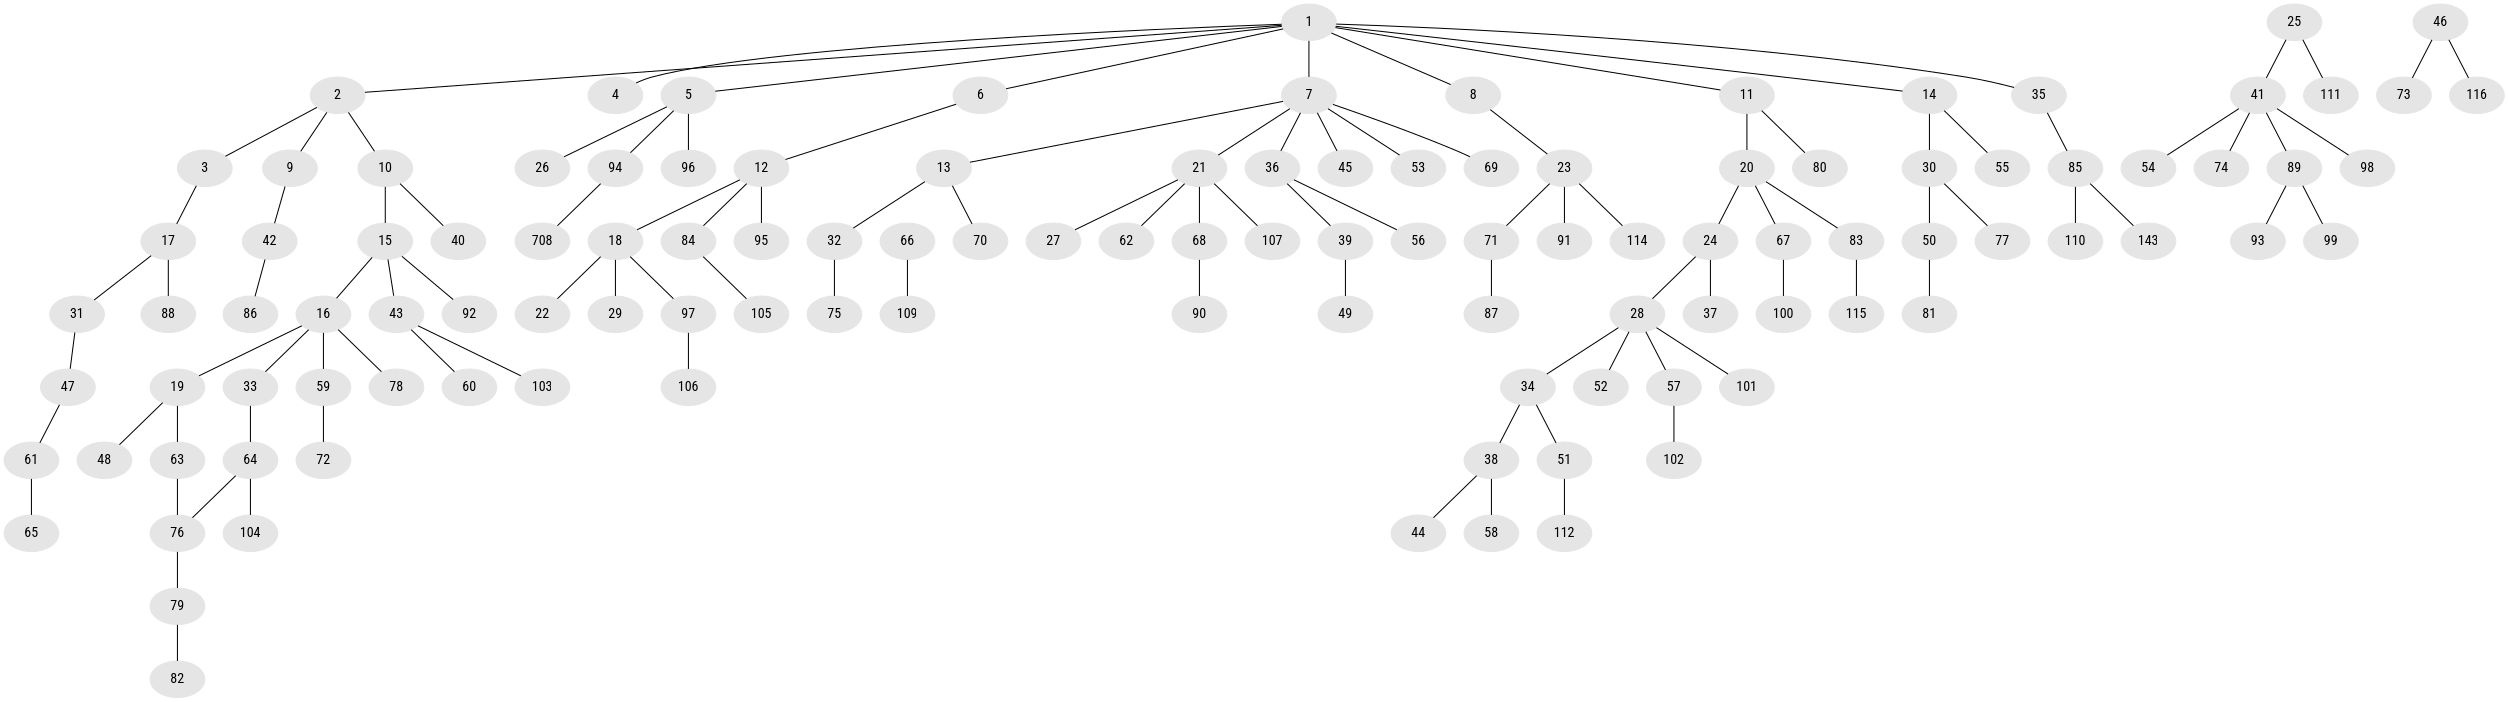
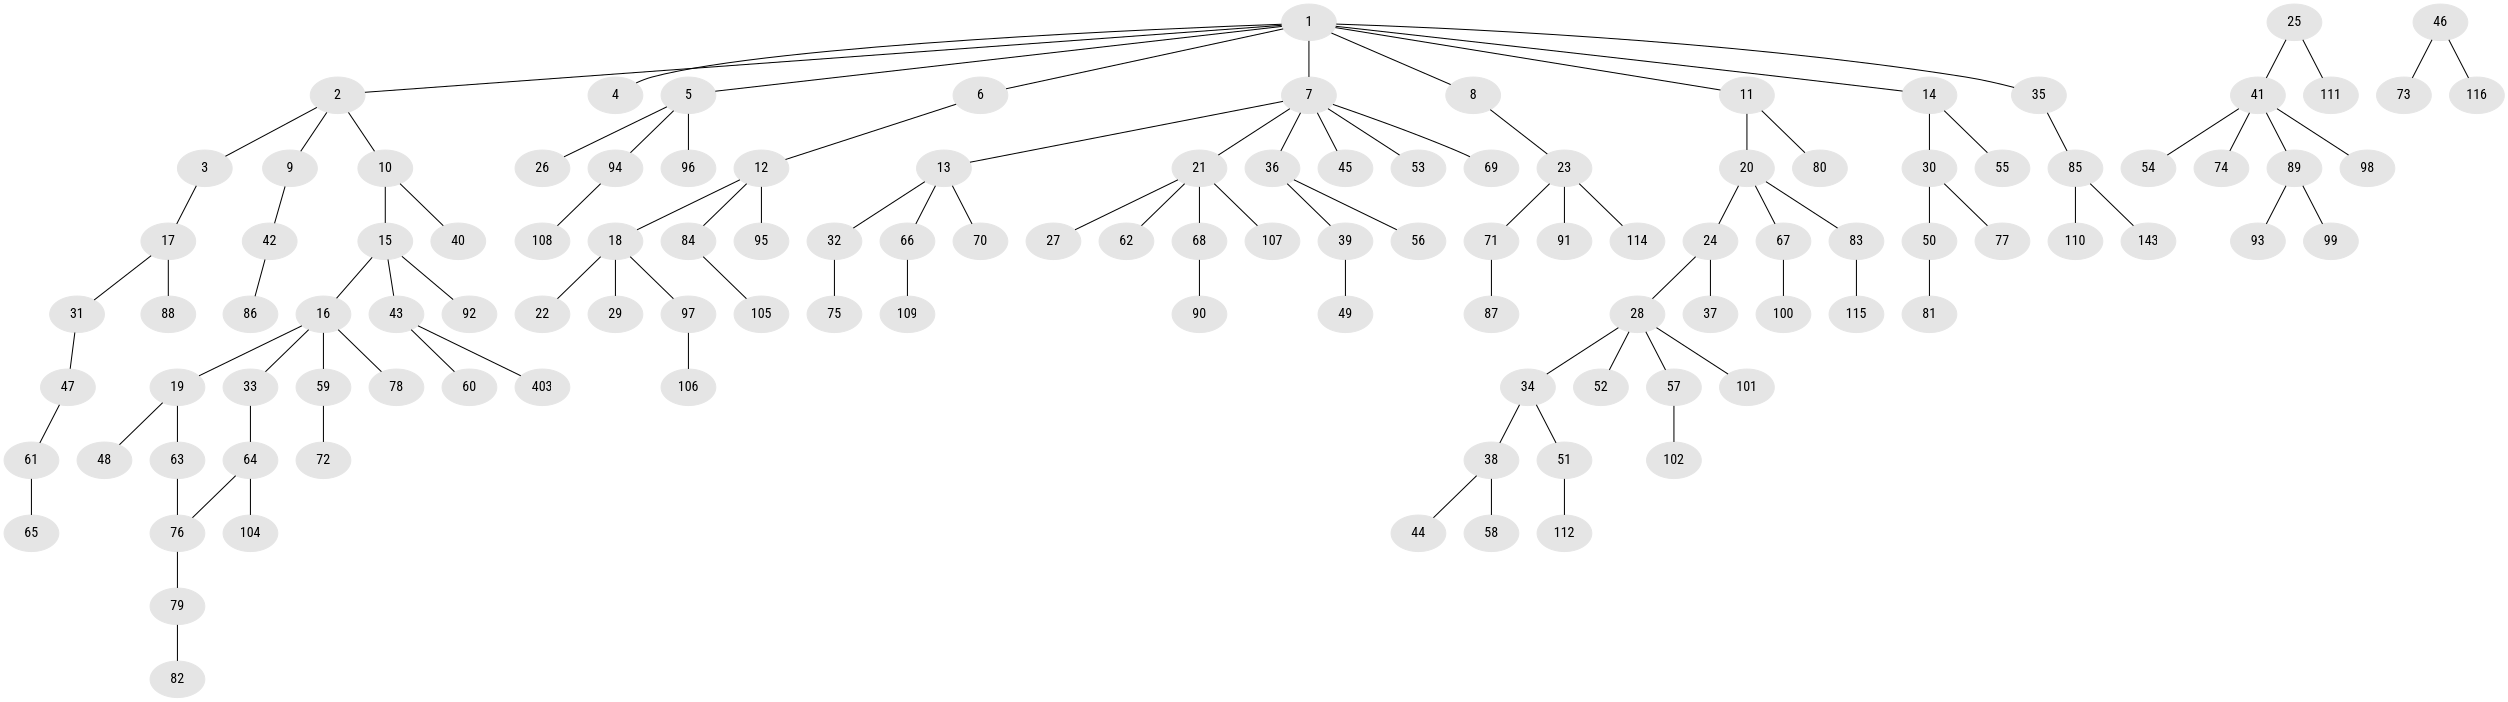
none -> (926, 205)
(542, 241) -> (542, 241)
(542, 387) -> (542, 387)
